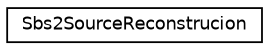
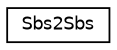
(135, 25) -> (58, 25)
